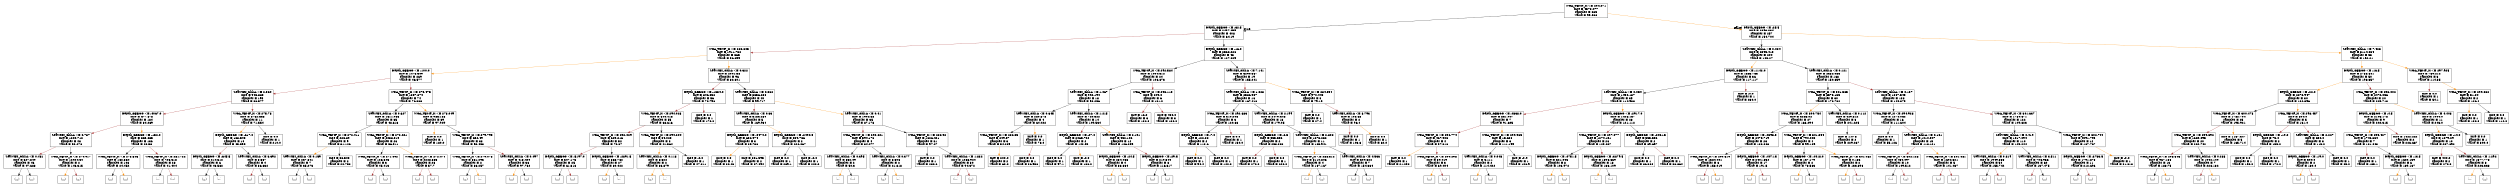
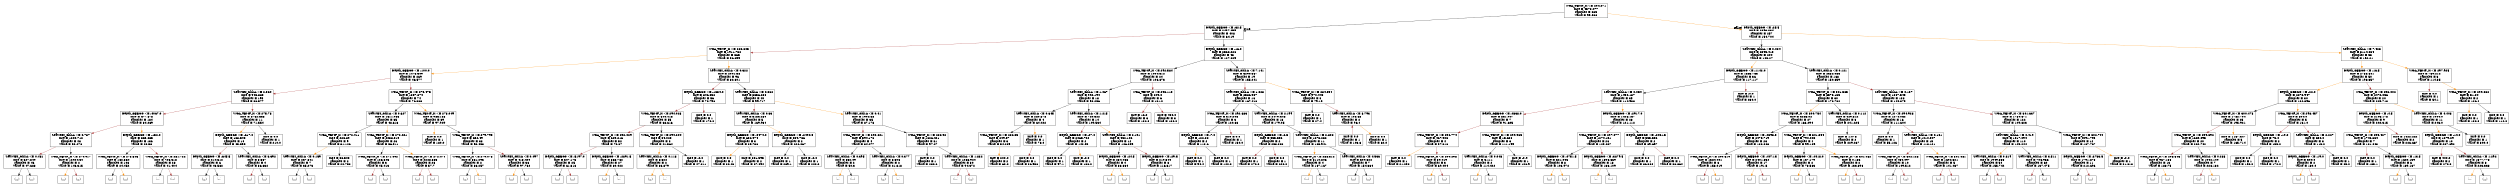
(1350, 129) -> (1352, 131)
